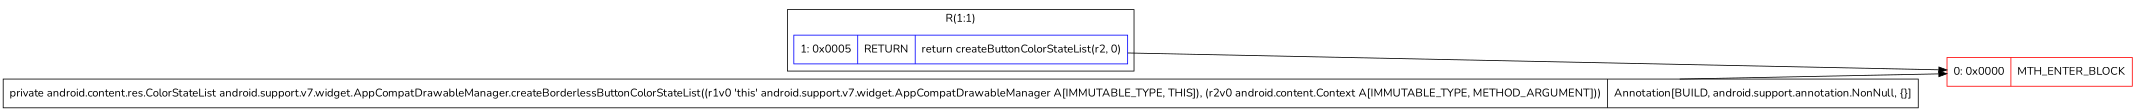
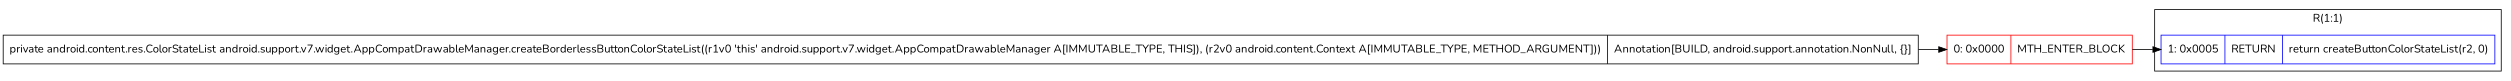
(1533, 61) -> (2143, 50)
